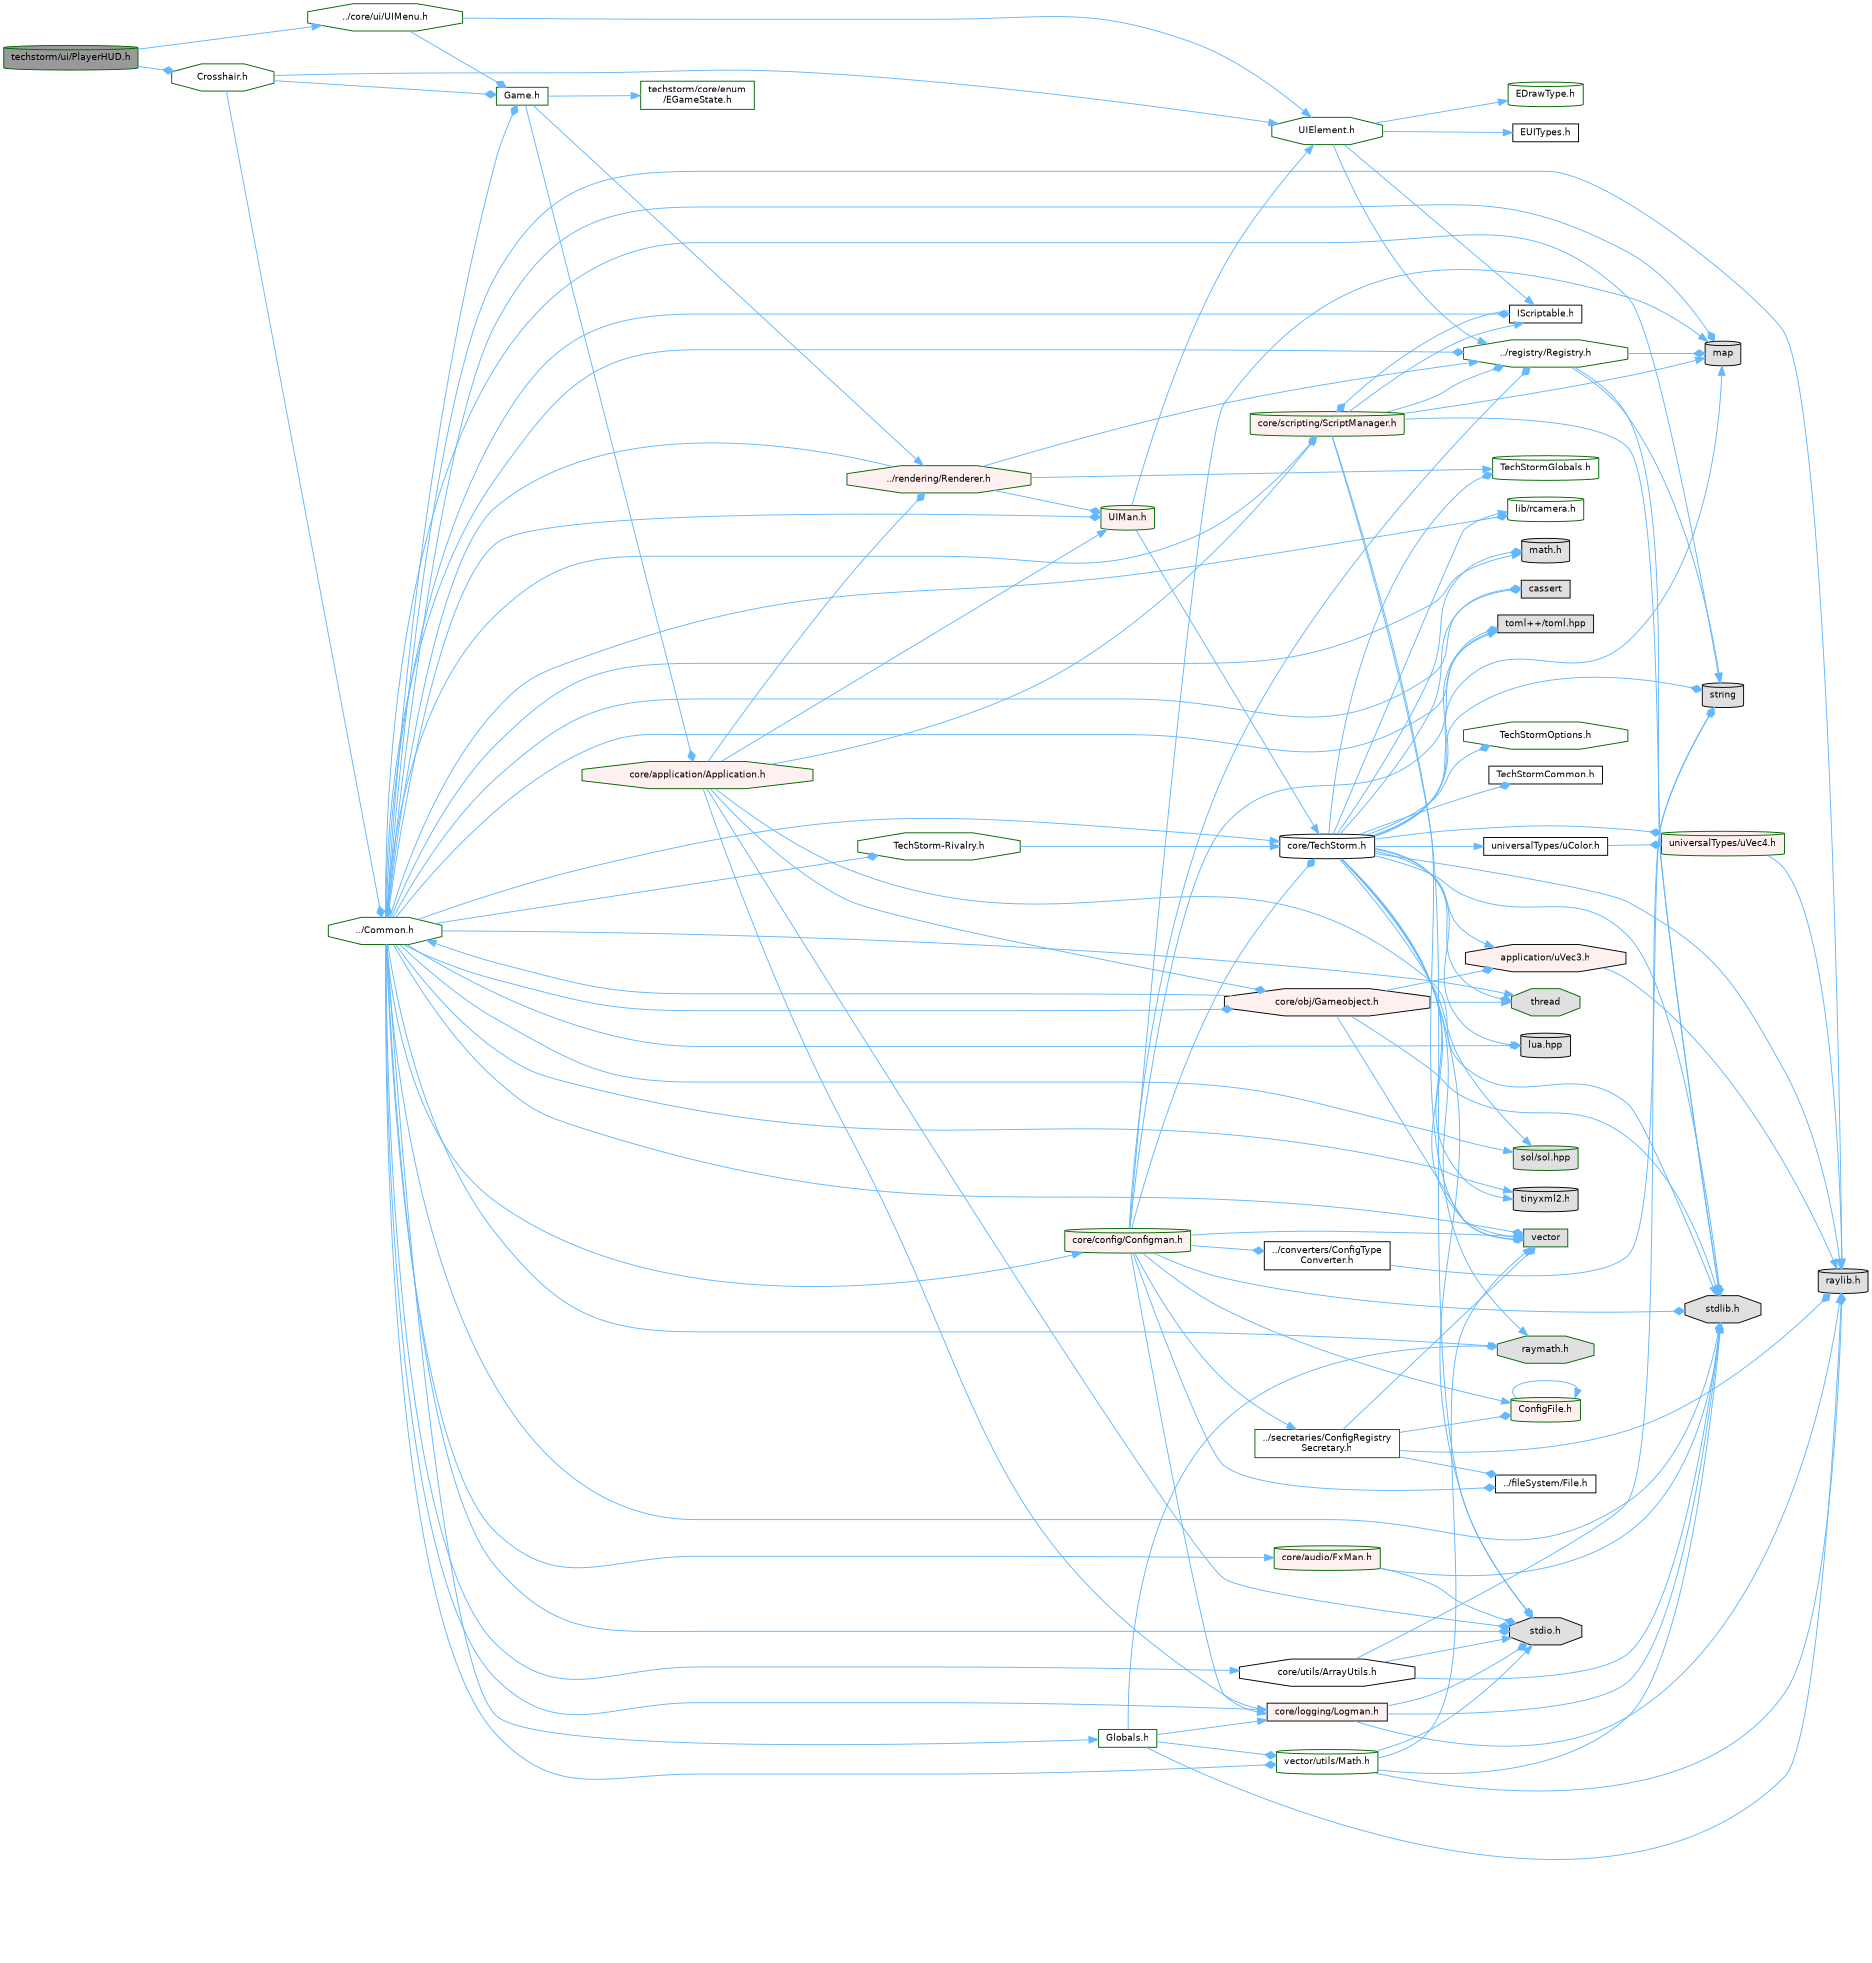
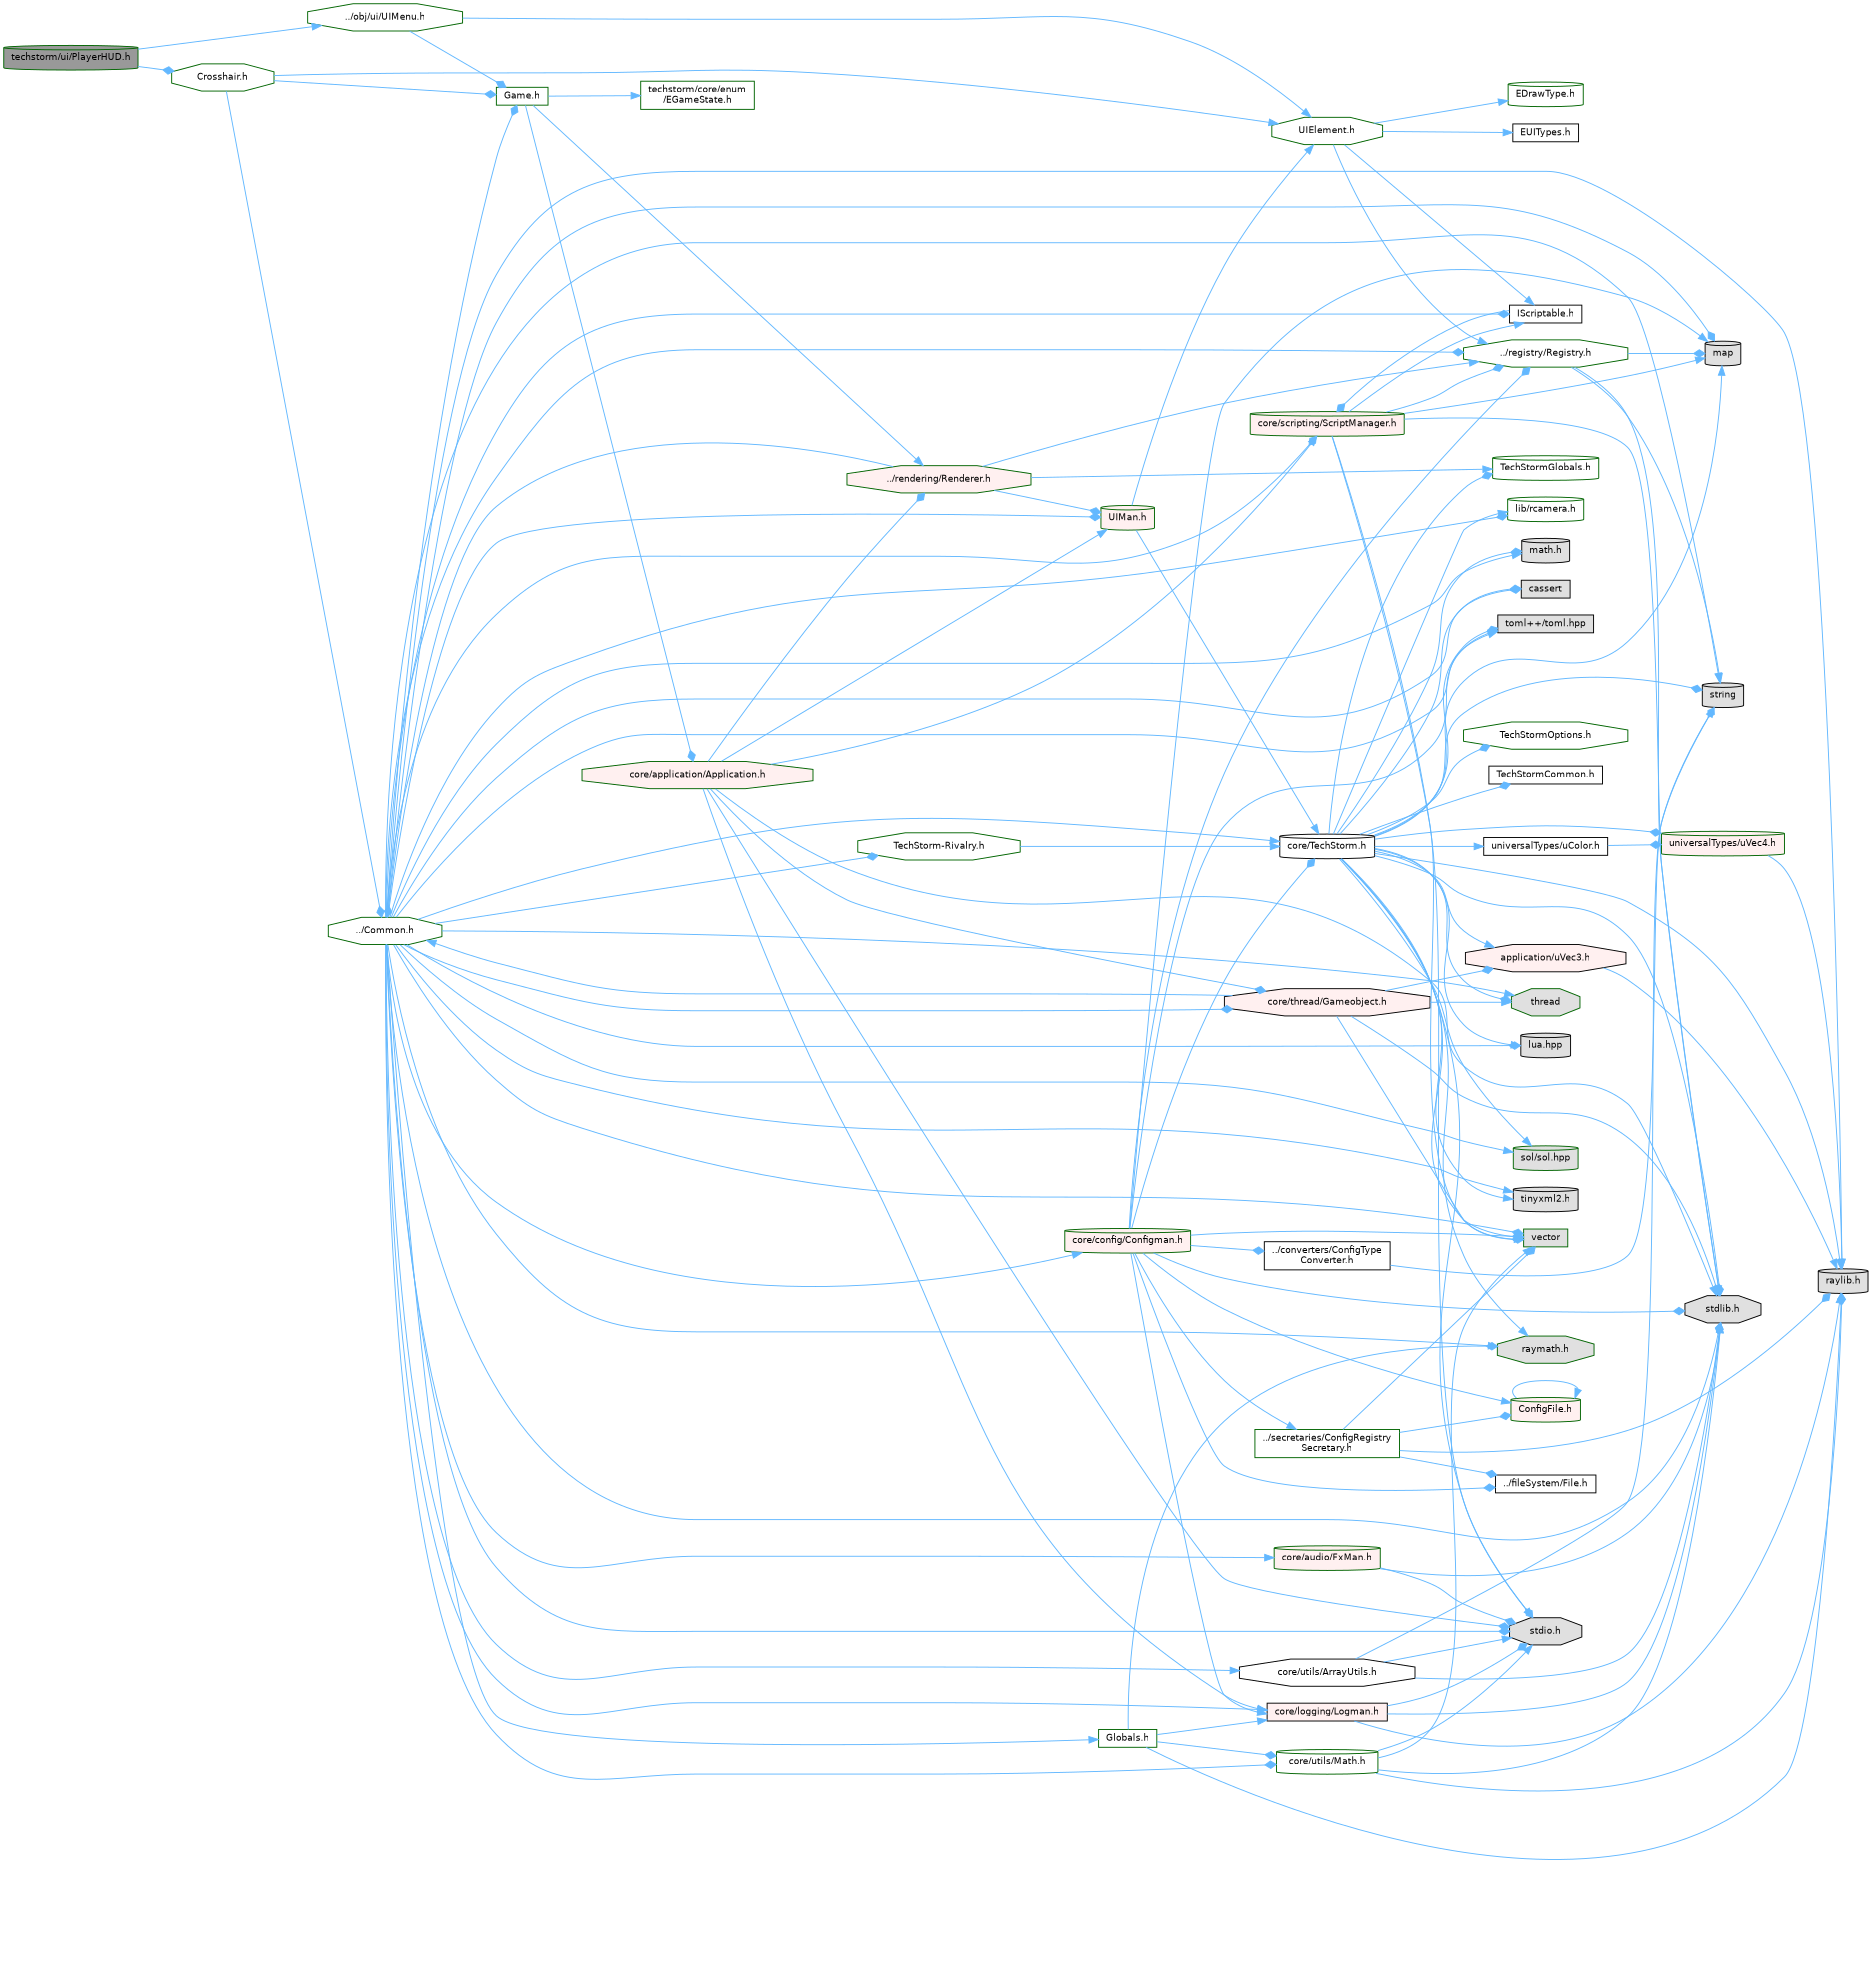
(385, 17) -> (385, 17)
(1327, 1002) -> (1327, 1002)
(1327, 1762) -> (1327, 1762)
